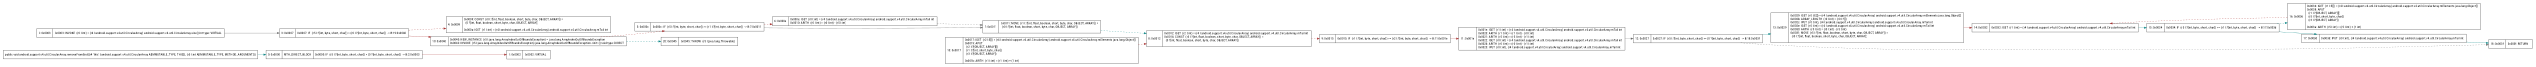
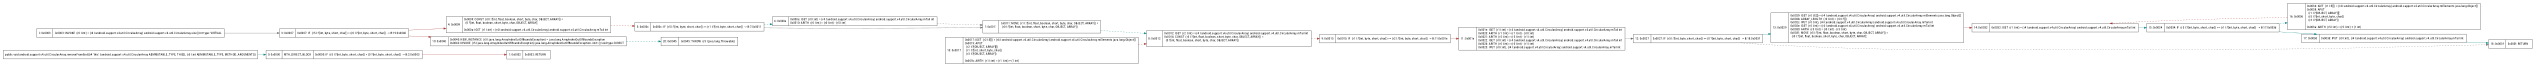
(767, 24) -> (767, 24)
(426, 29) -> (426, 29)
(631, 34) -> (622, 26)
(536, 55) -> (536, 55)
